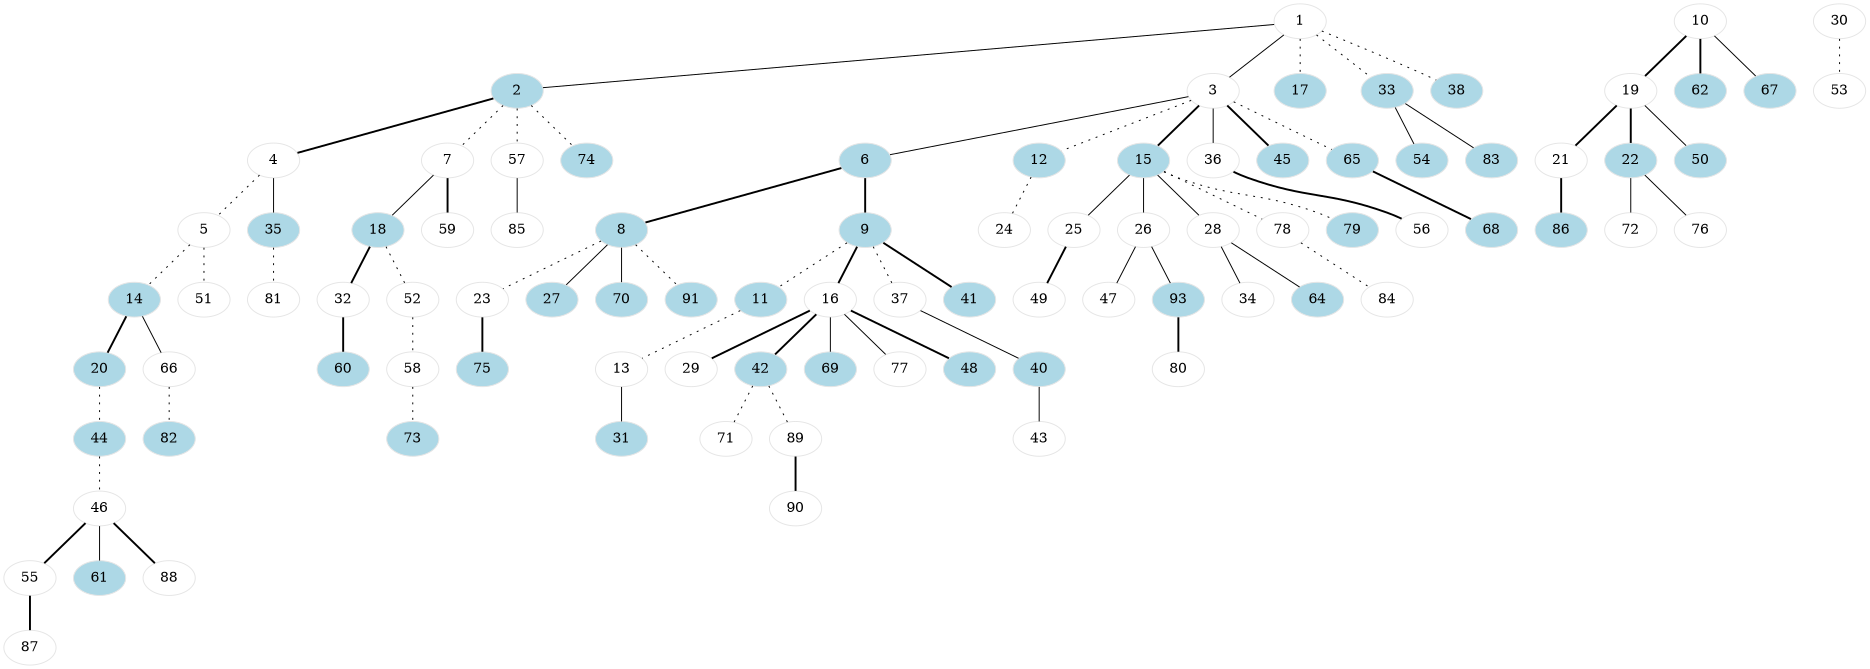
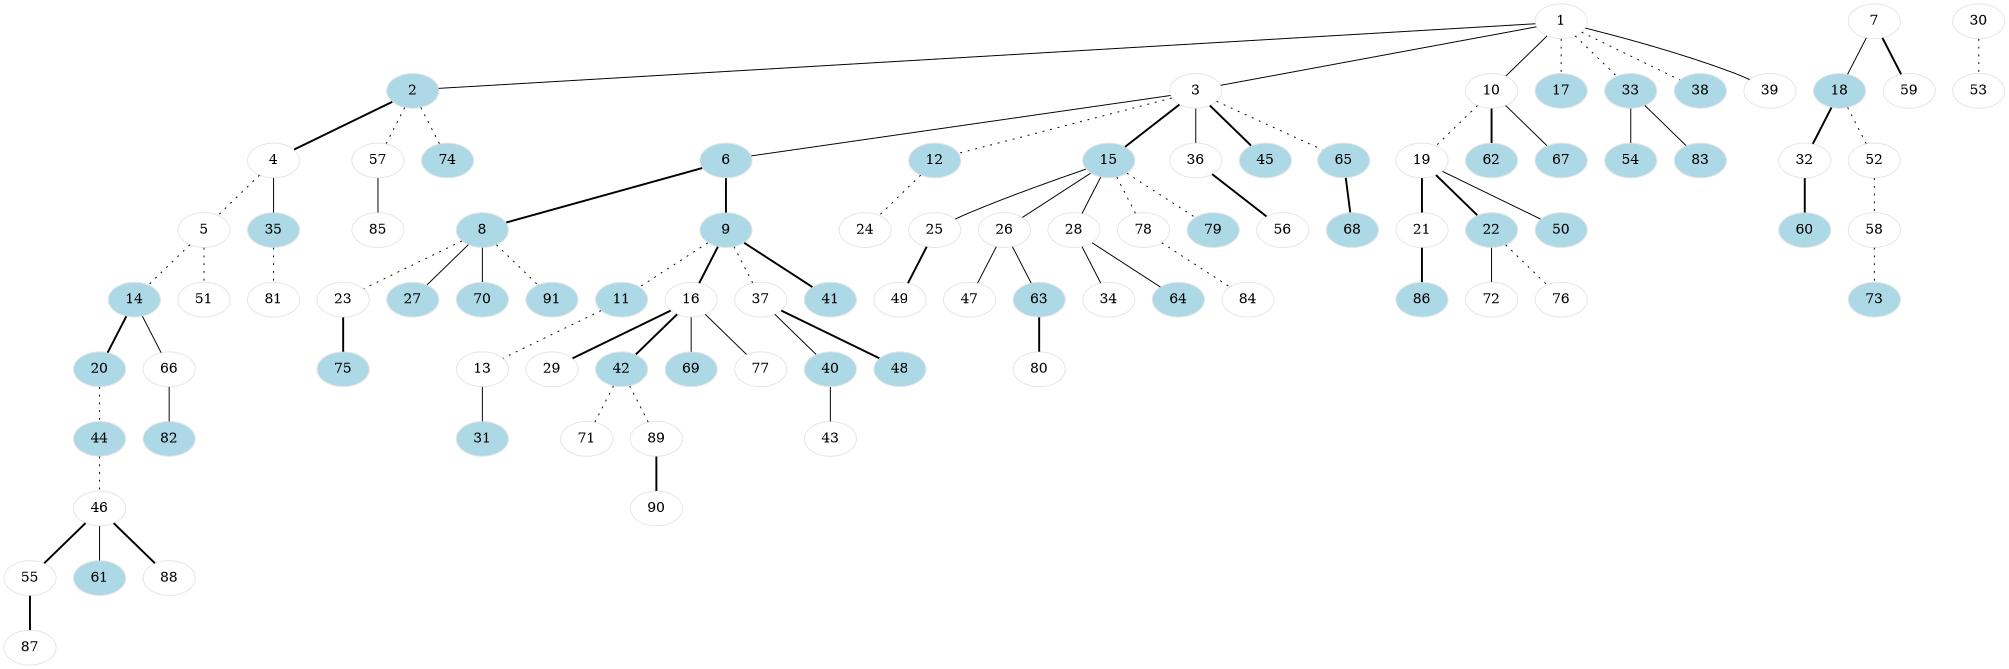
none -> (1526, 56)
(1666, 56) -> (1457, 126)
none -> (1770, 91)
(482, 126) -> none
(1665, 195) -> (1526, 265)
(1178, 300) -> (1039, 300)
(900, 334) -> (830, 334)
(169, 404) -> (169, 404)
